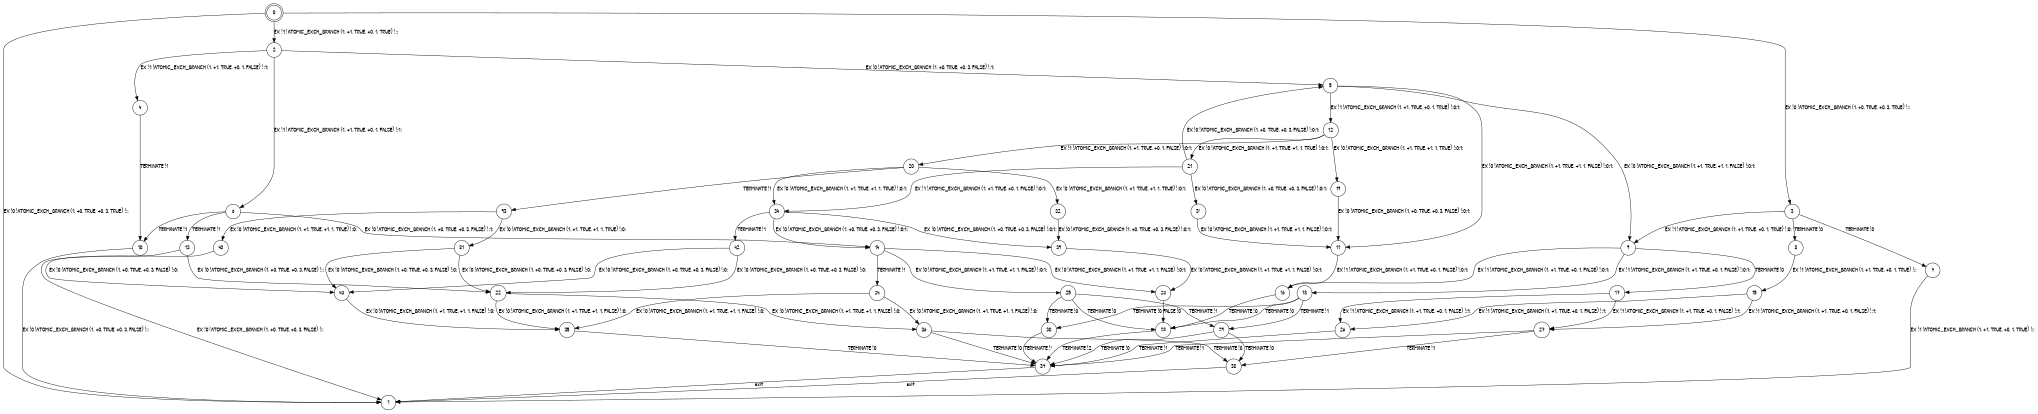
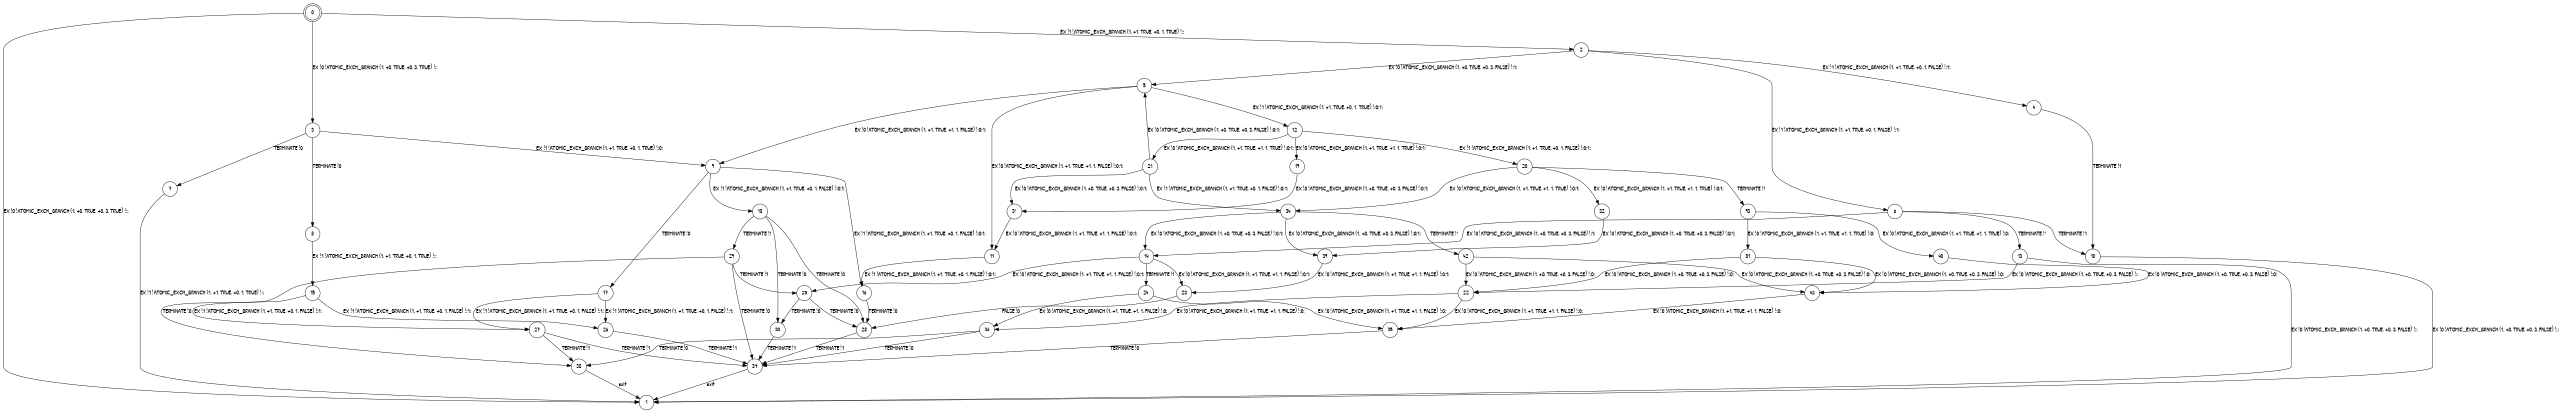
(1338, 216) -> (1170, 210)
(1146, 301) -> (757, 287)
(1077, 348) -> (830, 348)
